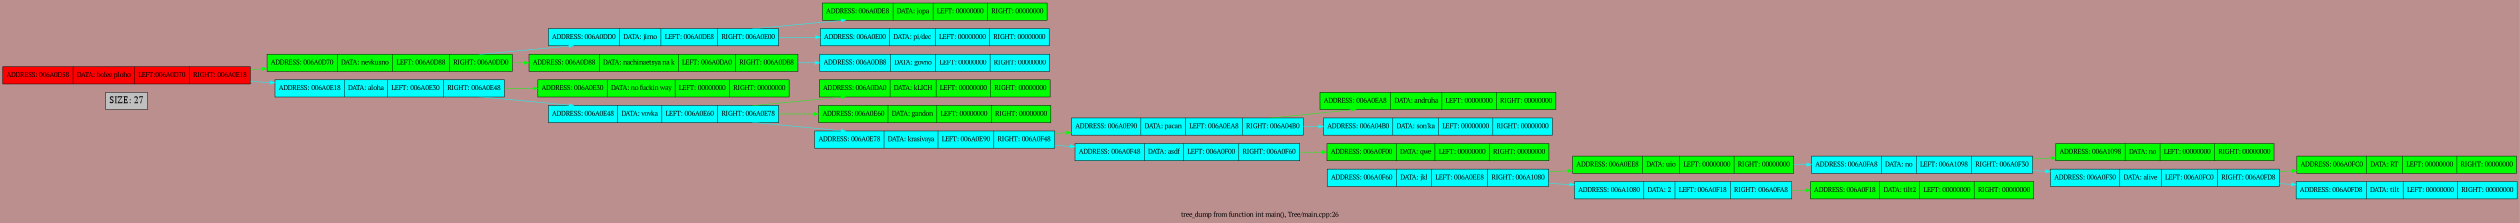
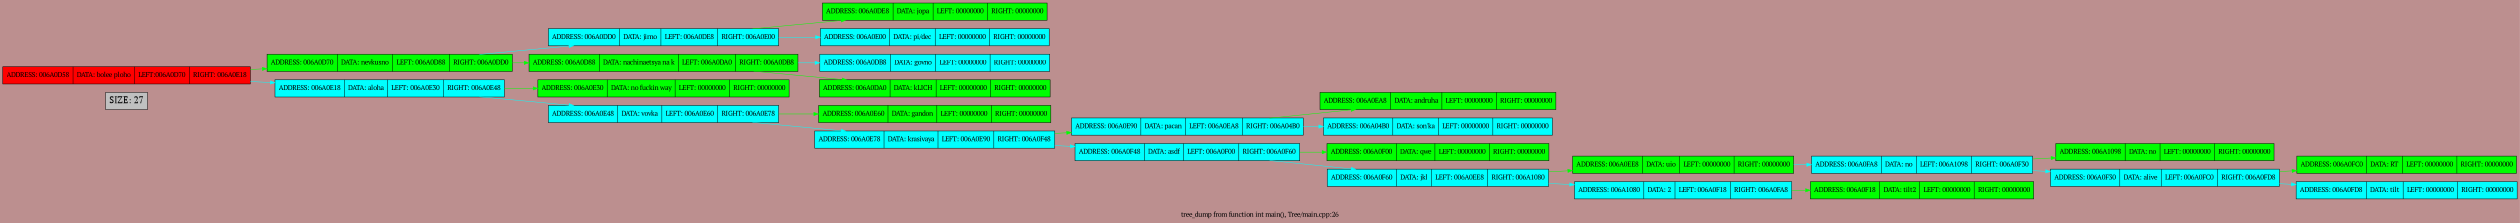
(797, 25) -> (797, 25)
(797, 101) -> (798, 75)
none -> (1310, 165)
